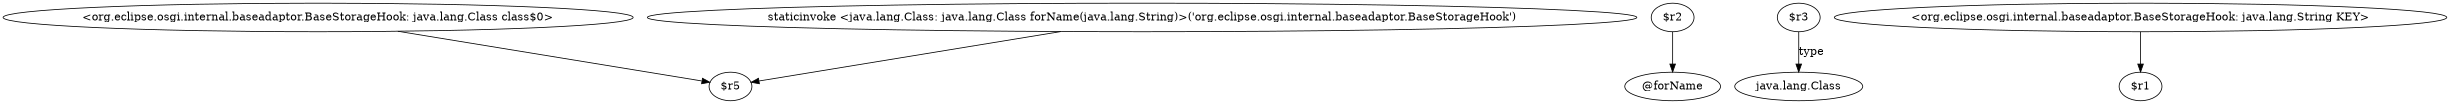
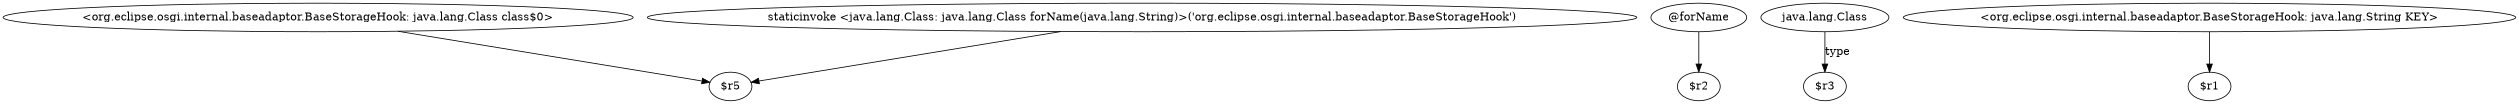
(1673, 48) -> (1699, 48)
(1799, 48) -> (1825, 48)
